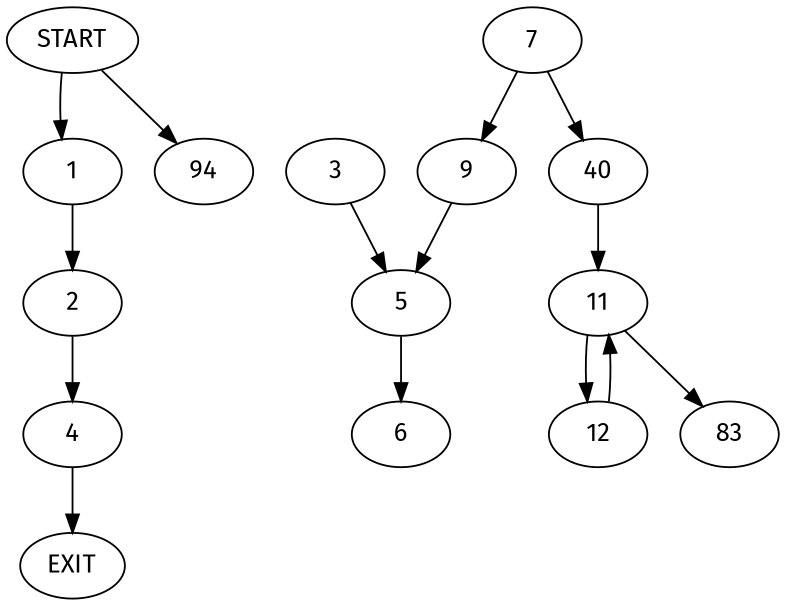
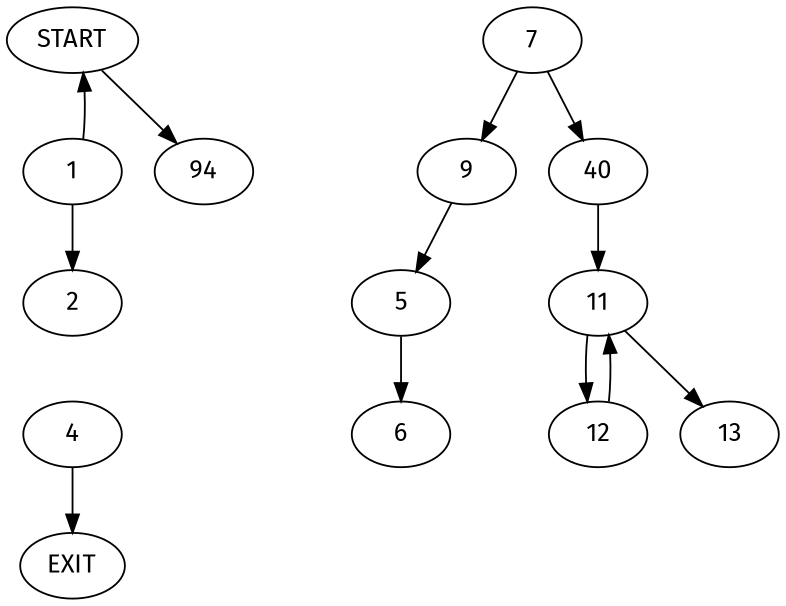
(60, 97) -> (85, 115)
(335, 172) -> none
(73, 360) -> none
(730, 434) -> (730, 434)
